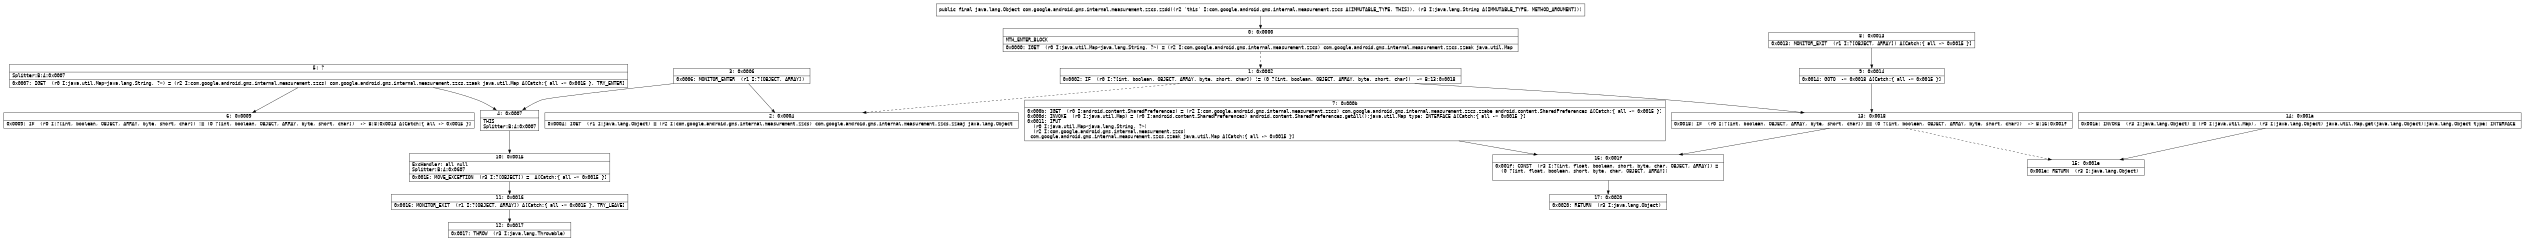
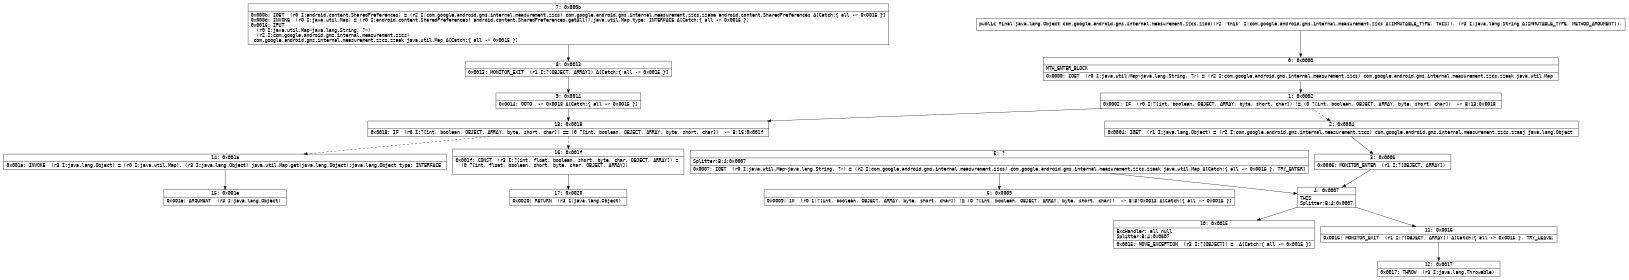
(1261, 58) -> (1301, 85)
(761, 97) -> (1361, 144)
(1047, 122) -> (270, 25)
(1756, 141) -> (568, 141)
(1977, 144) -> (398, 145)
(1496, 148) -> (568, 51)
(2086, 171) -> (225, 201)
(510, 186) -> (1384, 216)
